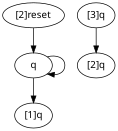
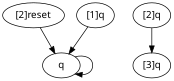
(96, 37) -> (152, 37)
(34, 87) -> (80, 37)
